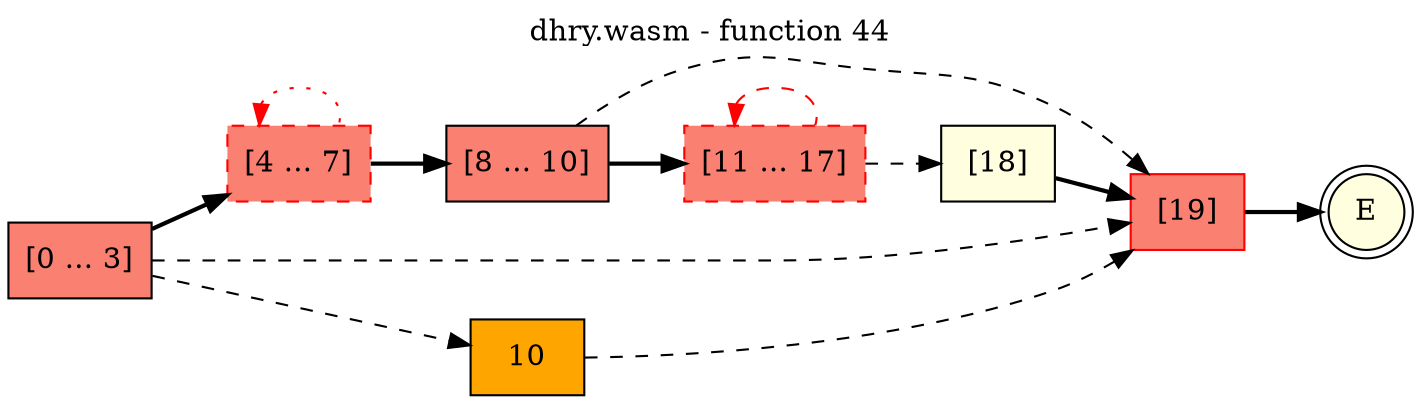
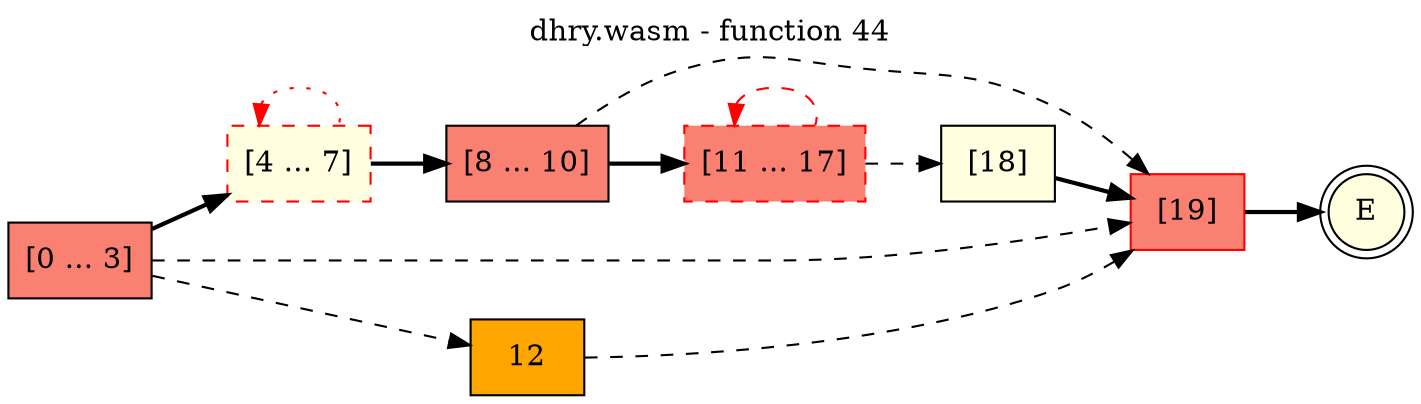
(299, 164) -> (299, 164)
(527, 357) -> (527, 357)
